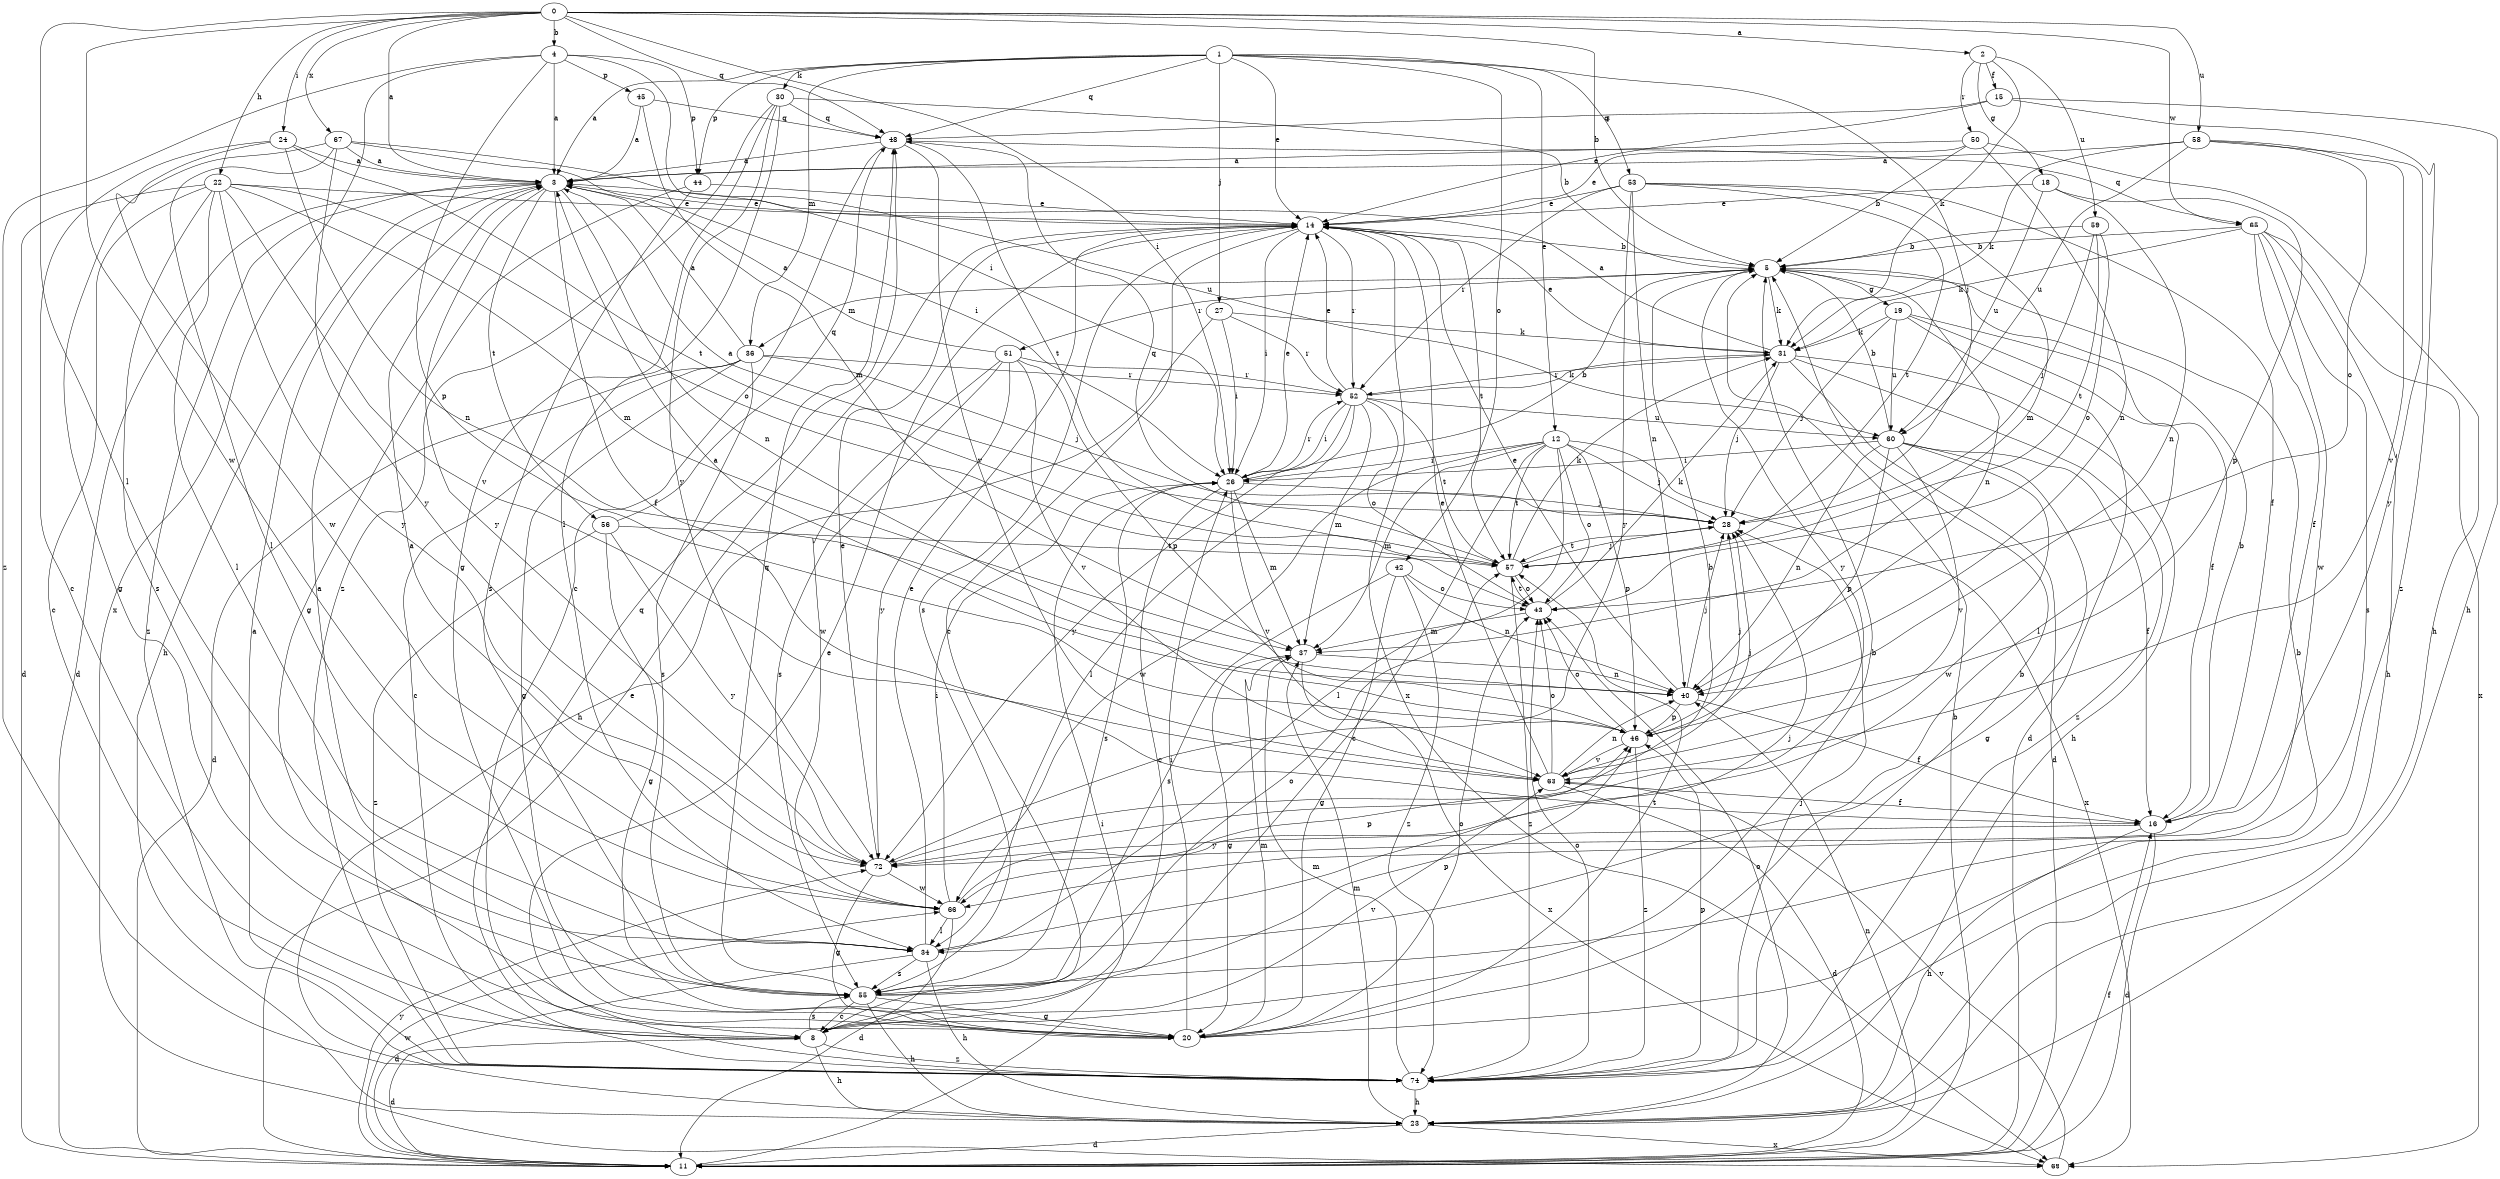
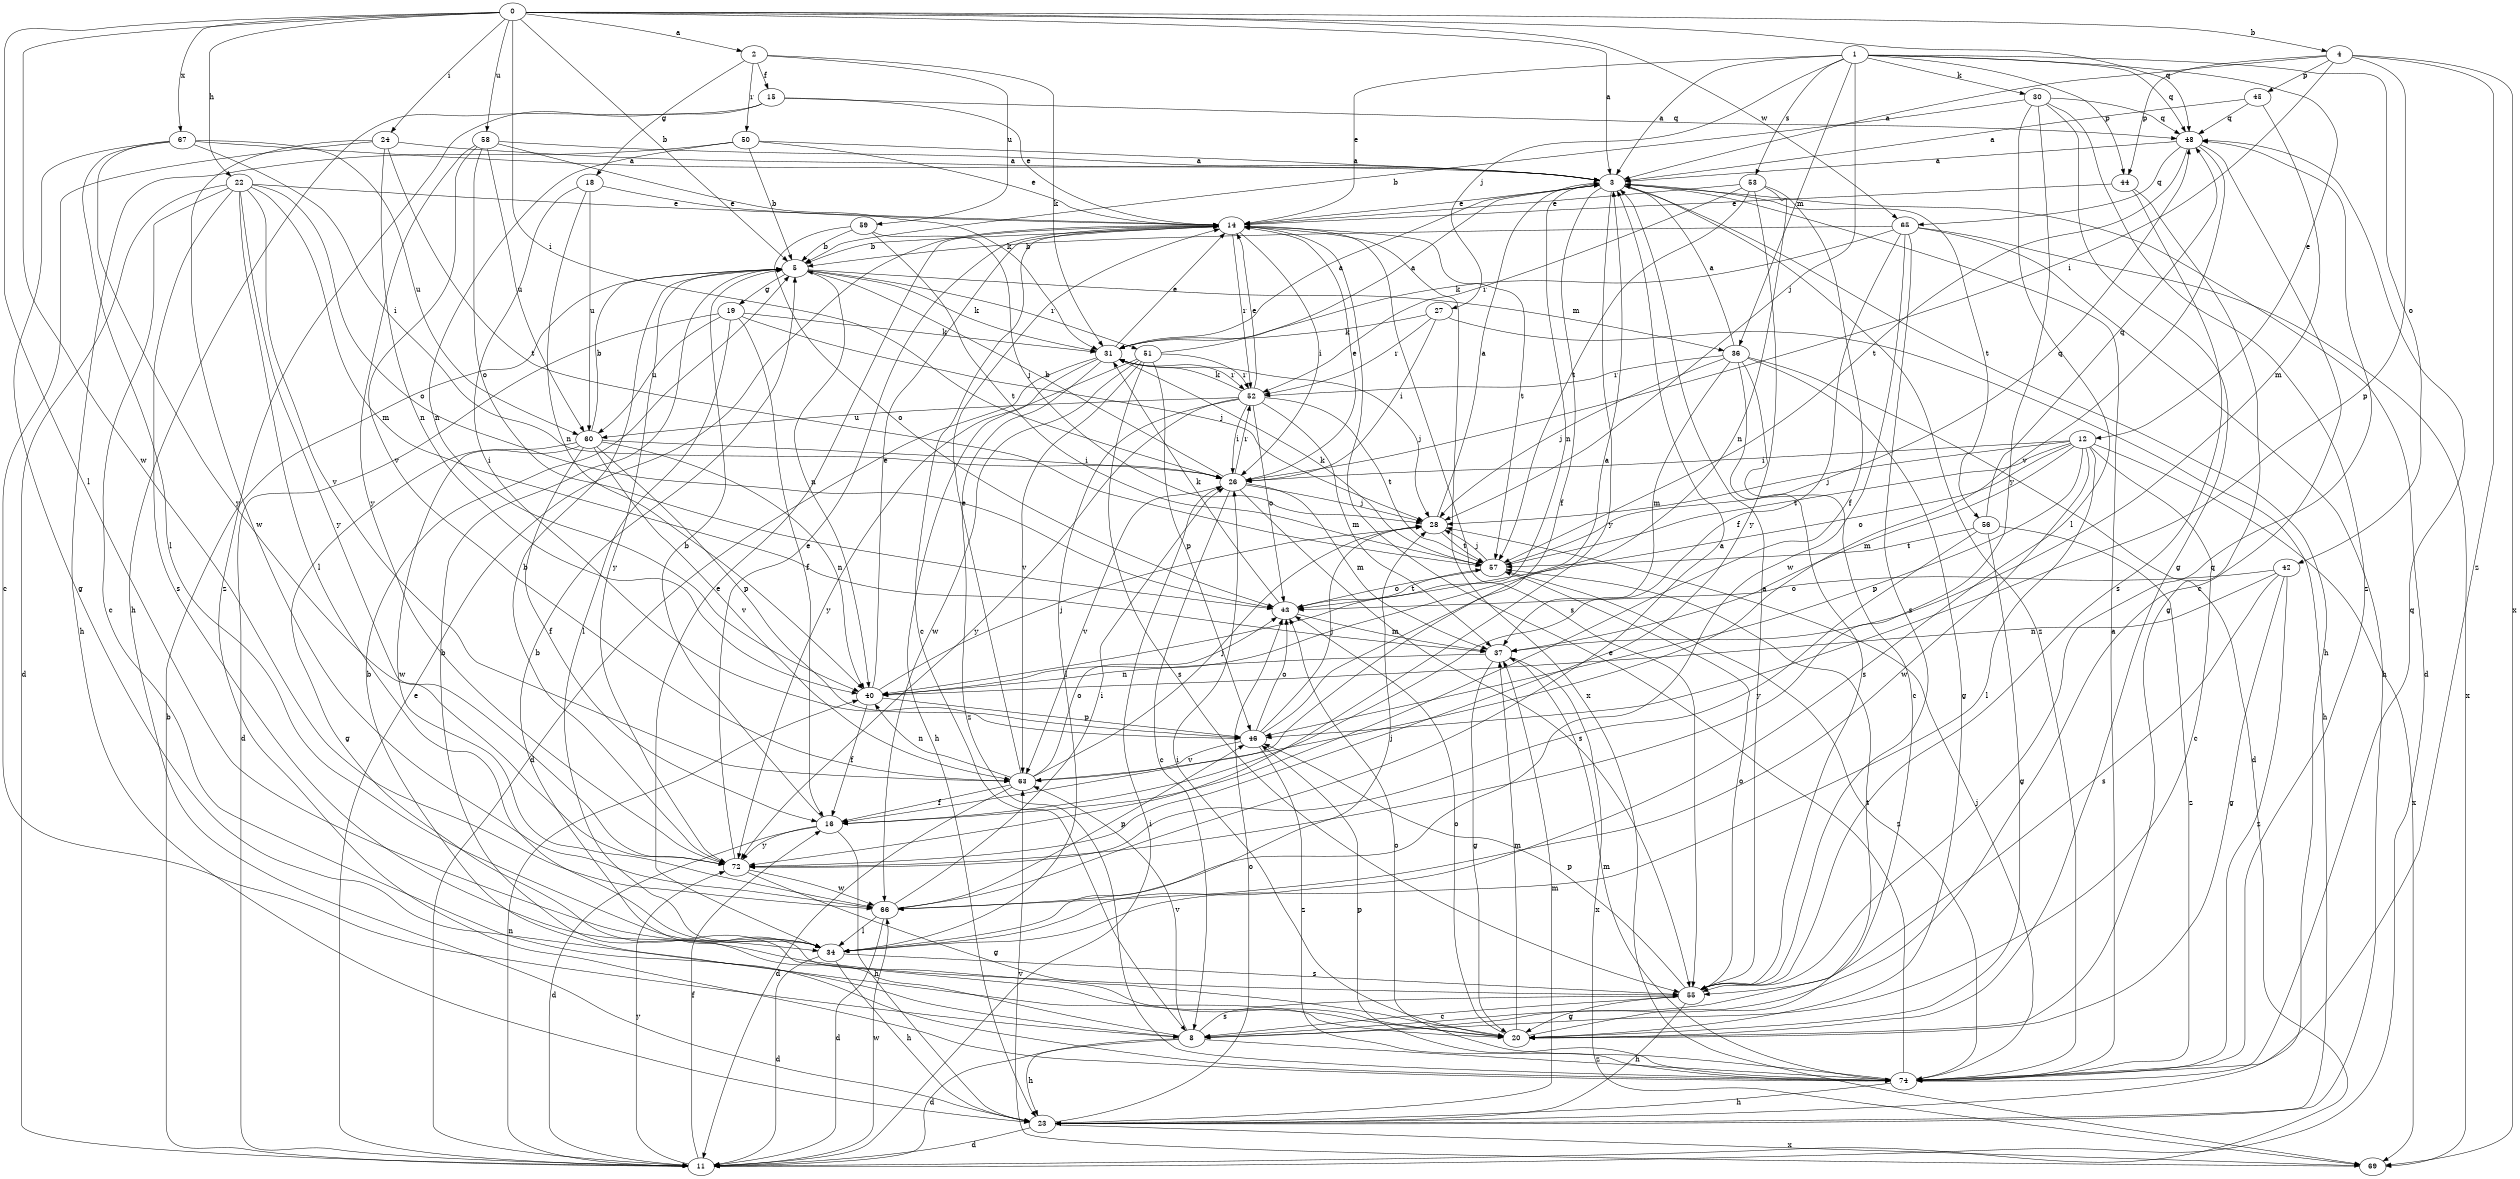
(2235, 461) -> (489, 461)
(1941, 486) -> (1654, 542)
